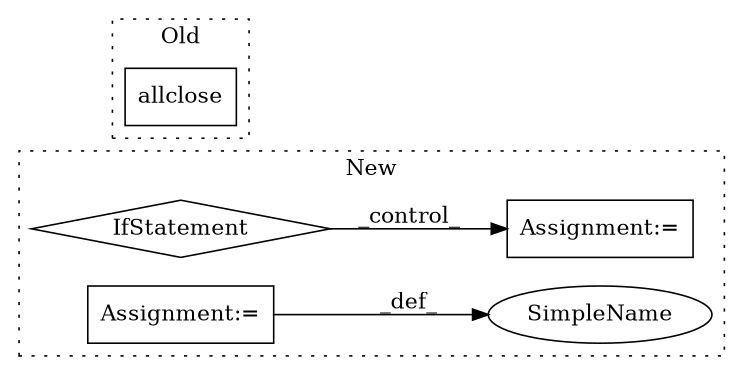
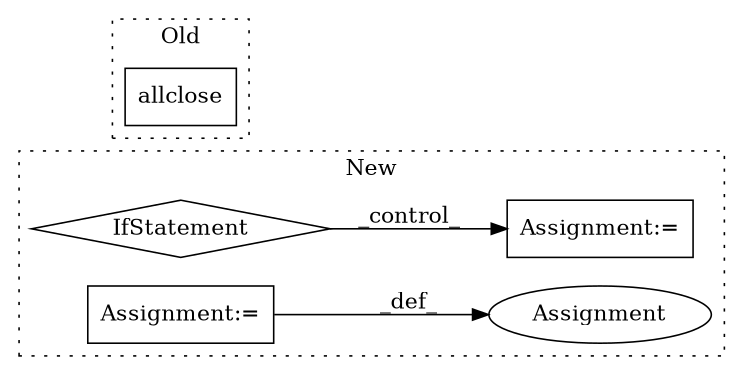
(600, 315) -> (600, 315)
